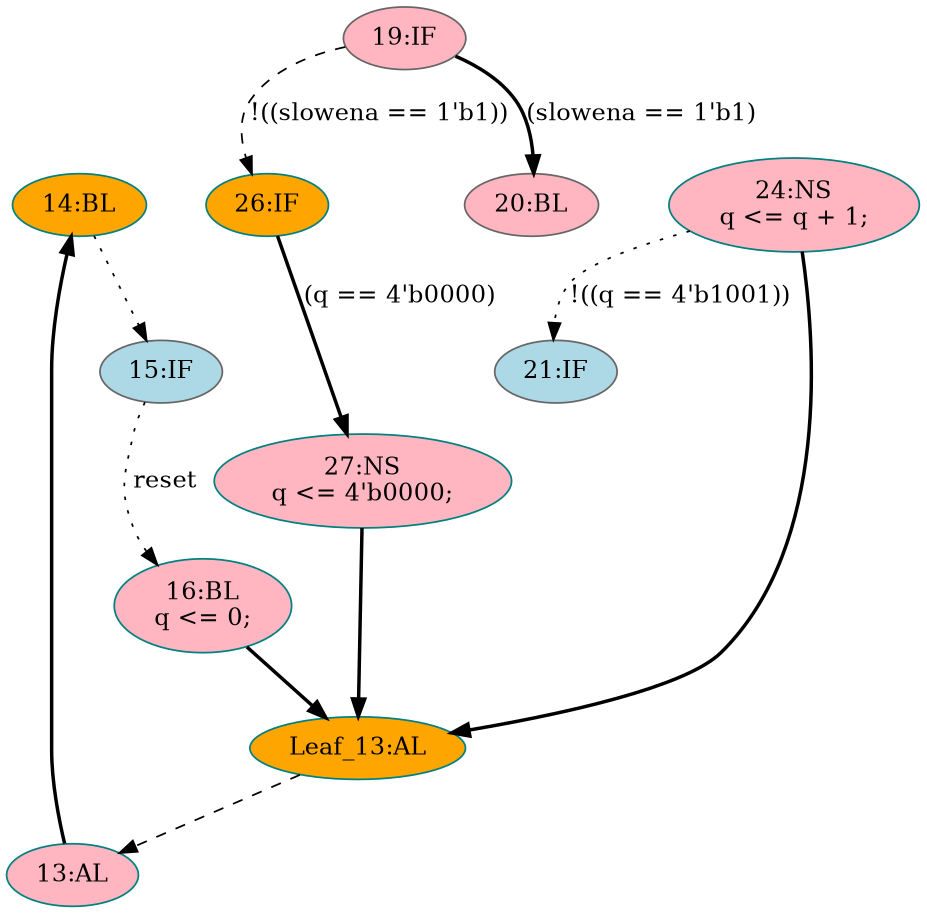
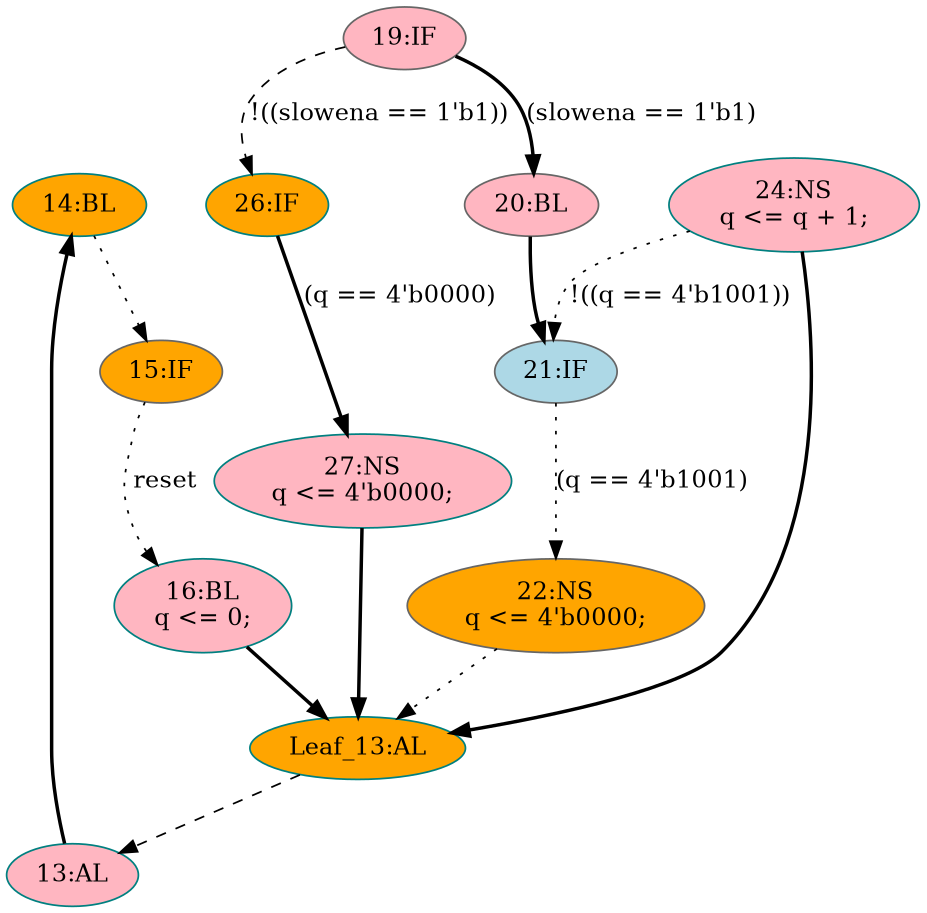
none -> (531, 281)
(161, 372) -> (161, 372)
none -> (556, 606)
